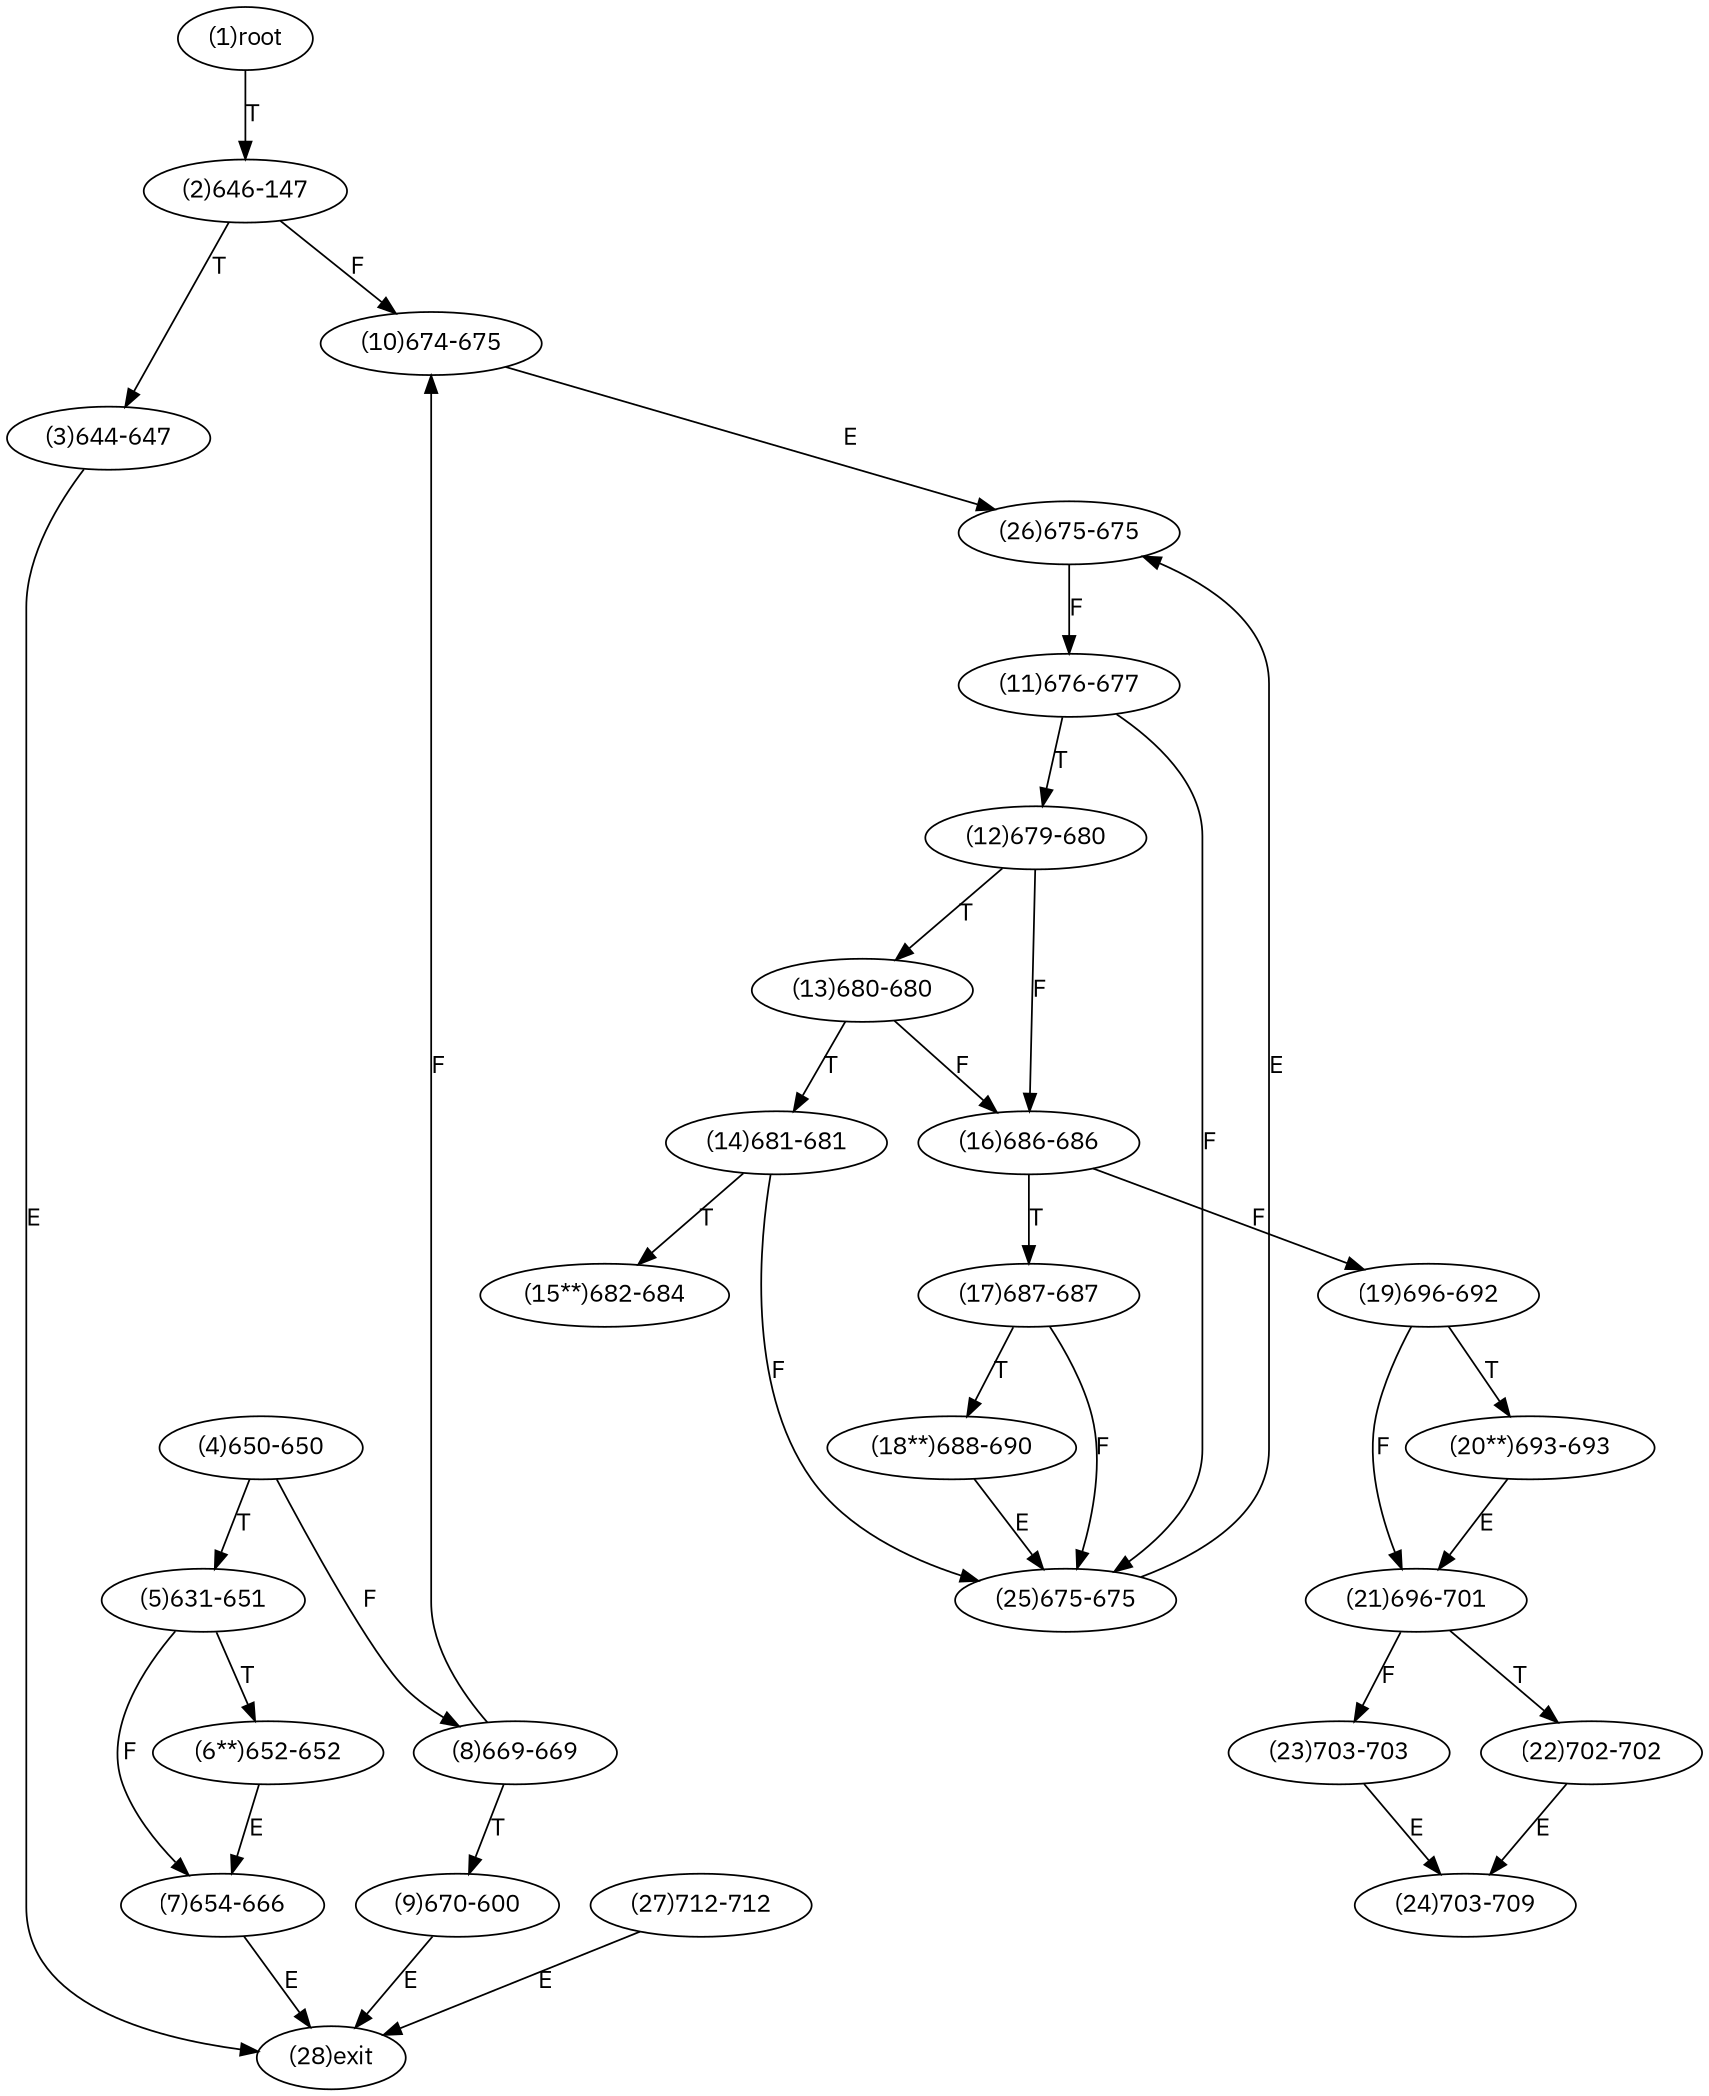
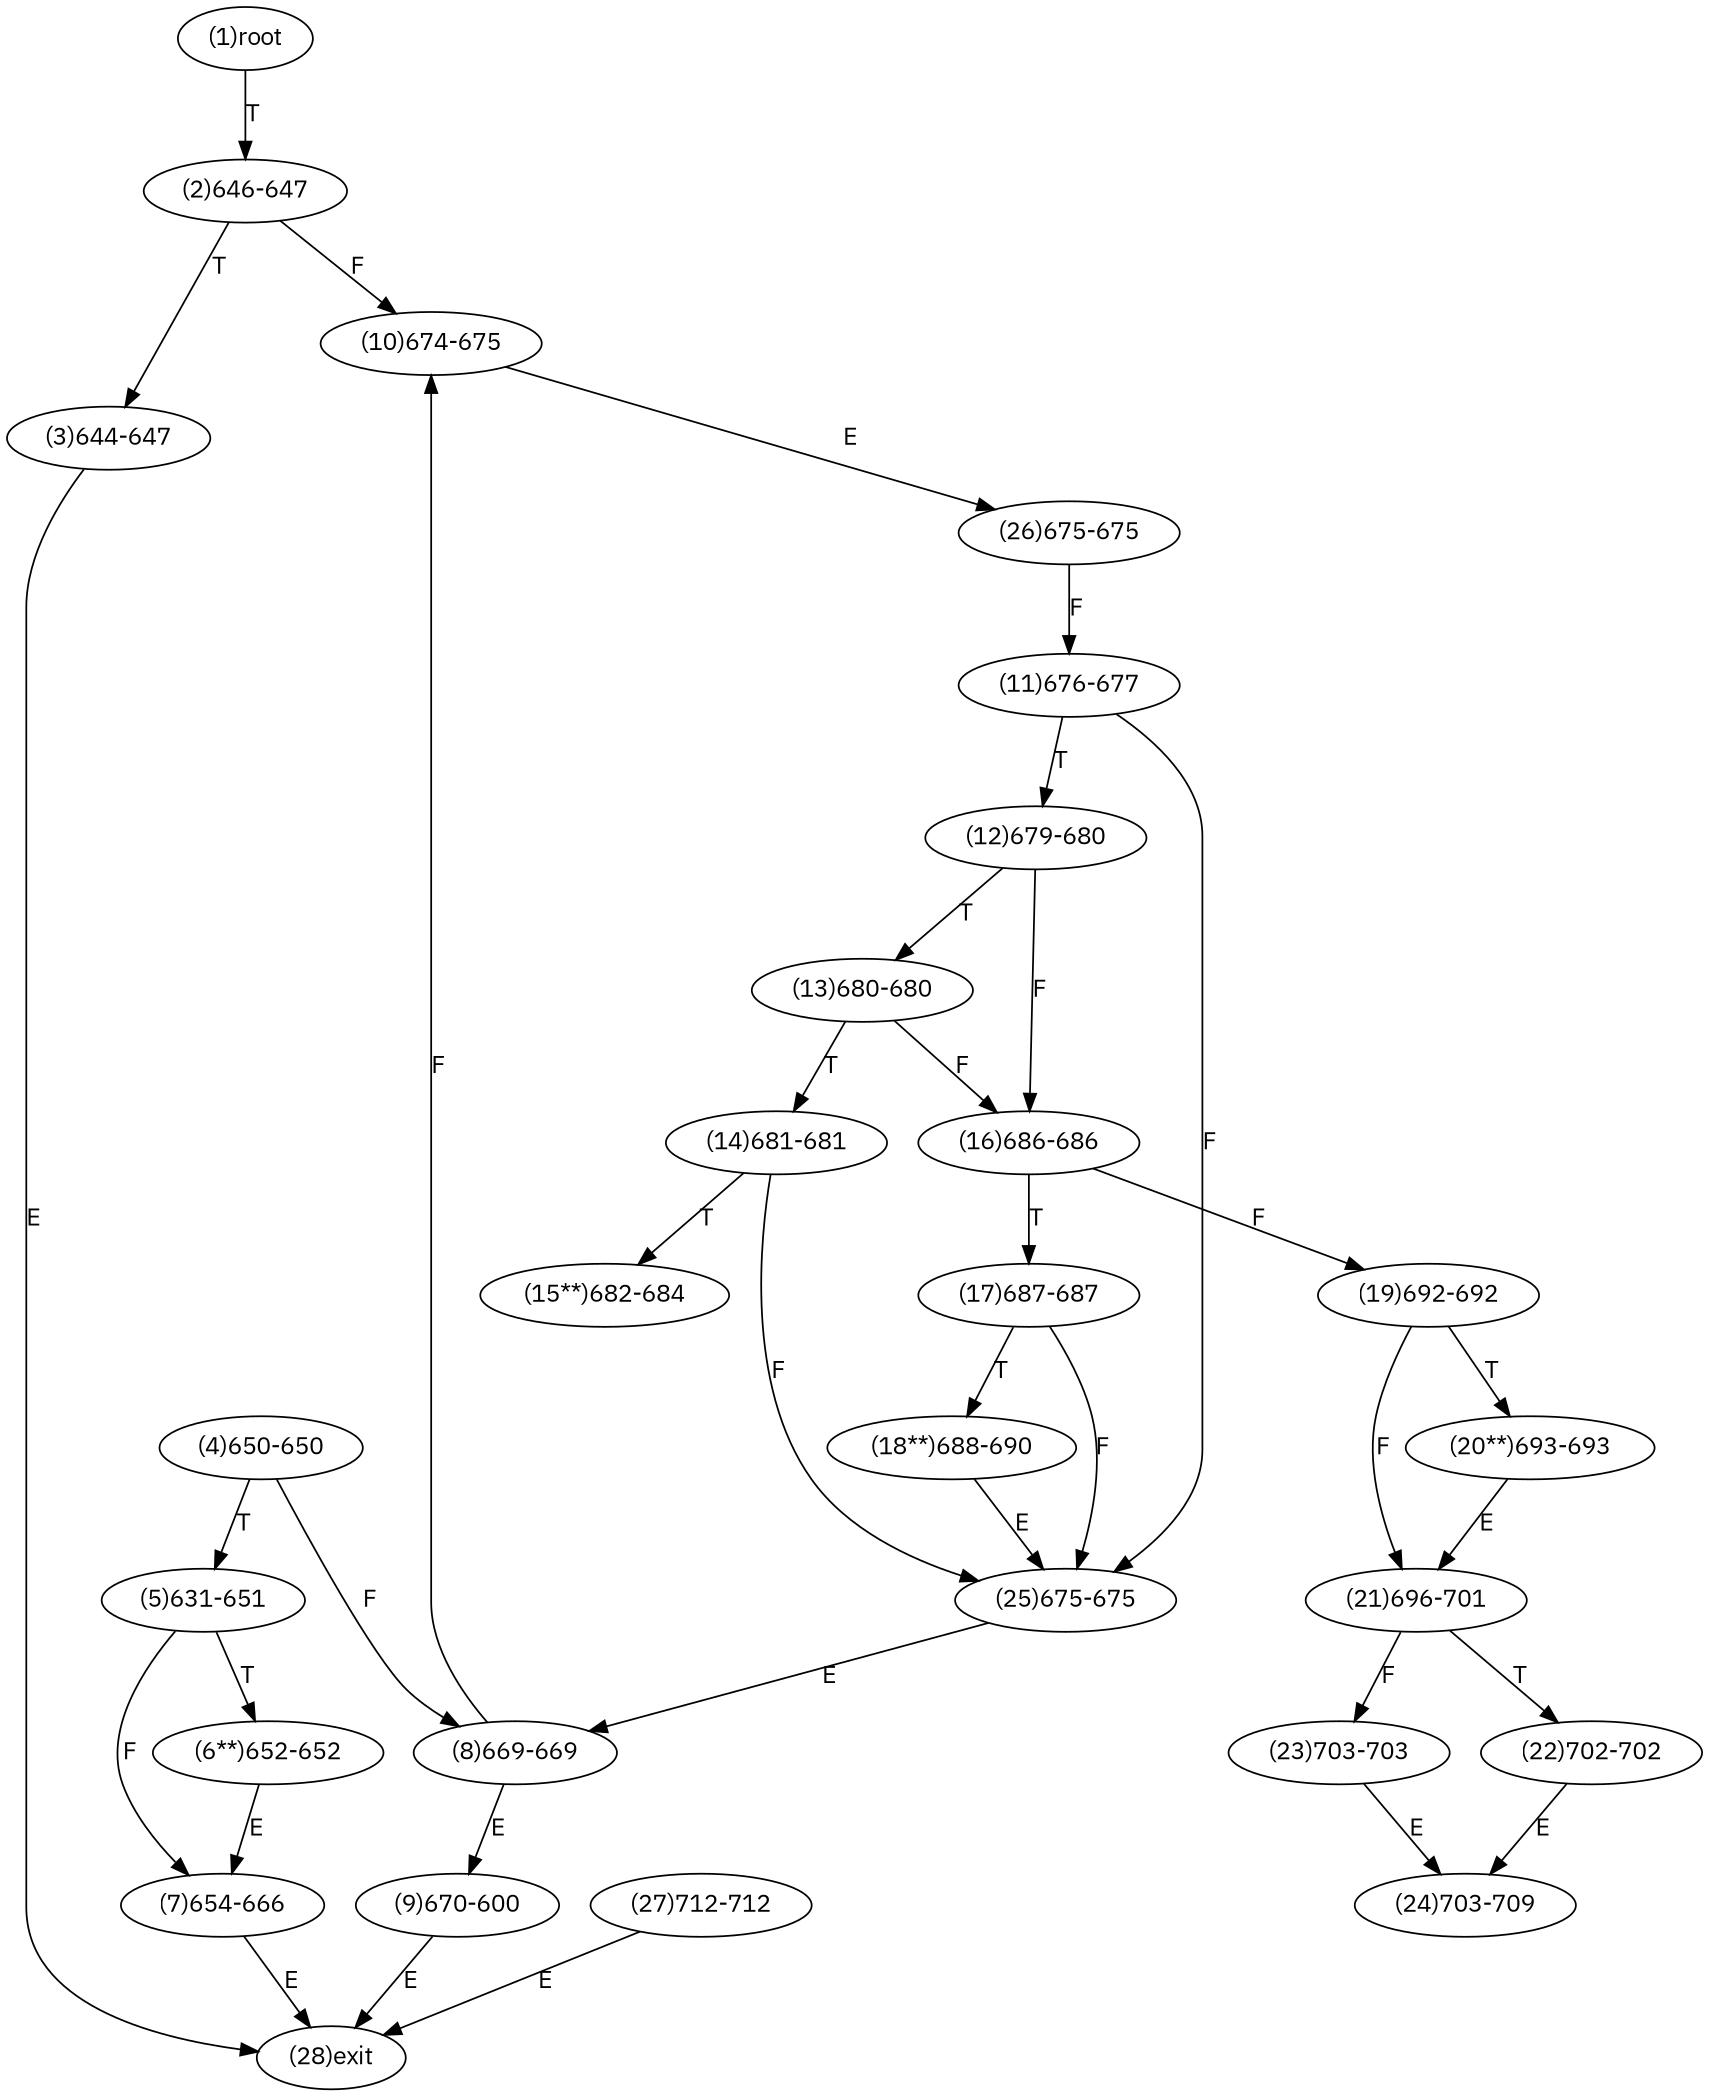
(245, 191) -> (245, 191)
(1269, 1076) -> (798, 1675)
(1429, 1295) -> (1429, 1295)
(499, 1829) -> (499, 1829)
